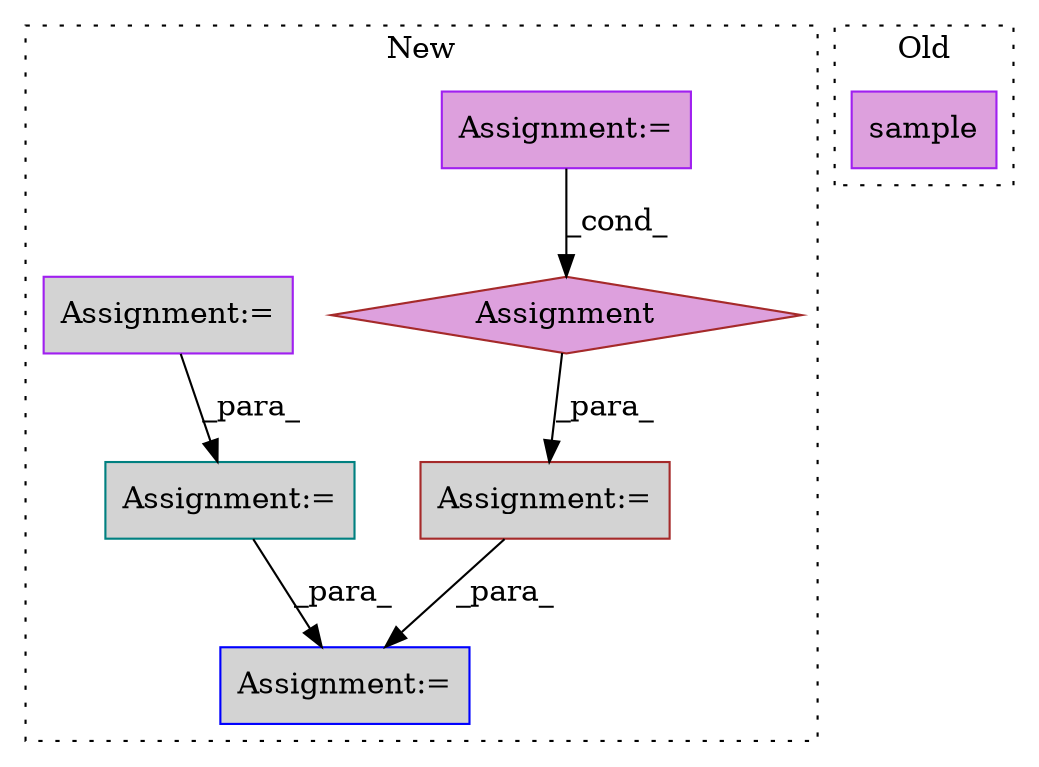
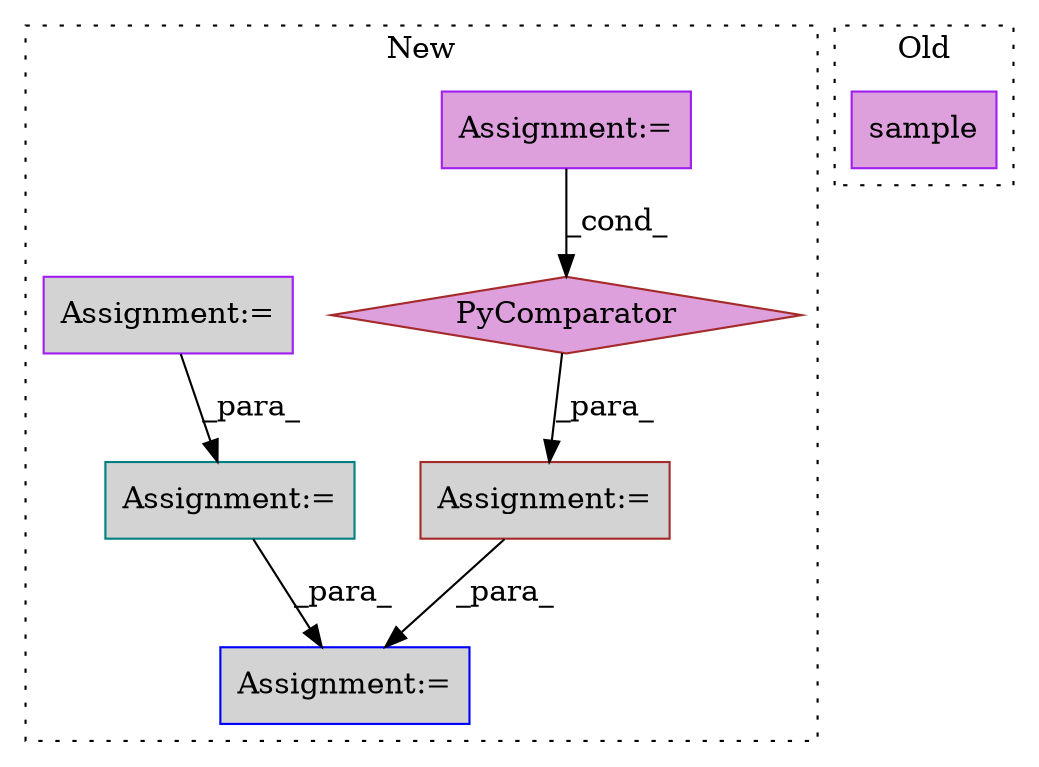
(566, 315) -> (566, 315)
